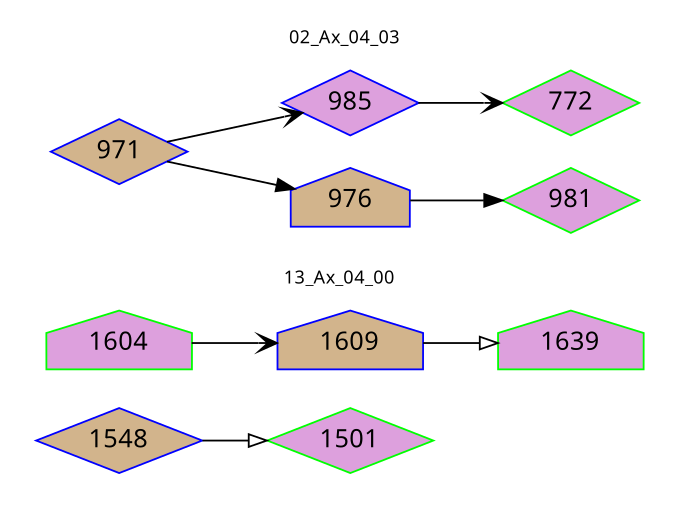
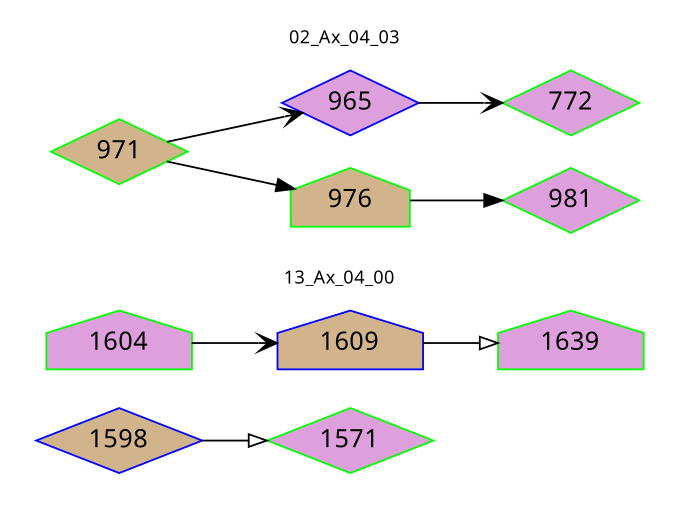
(350, 103) -> (350, 103)
(119, 152) -> (119, 152)
(350, 200) -> (350, 200)
(119, 441) -> (119, 441)
(350, 441) -> (350, 441)
